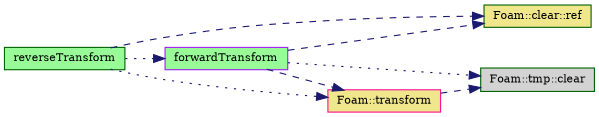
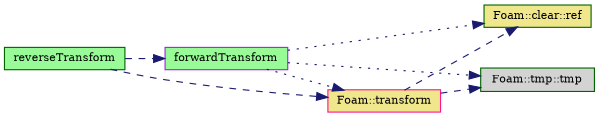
(291, 23) -> (456, 61)
(380, 38) -> (380, 38)
(139, 59) -> (139, 59)
(300, 78) -> (300, 78)
(538, 80) -> (538, 80)
(213, 86) -> (213, 86)
